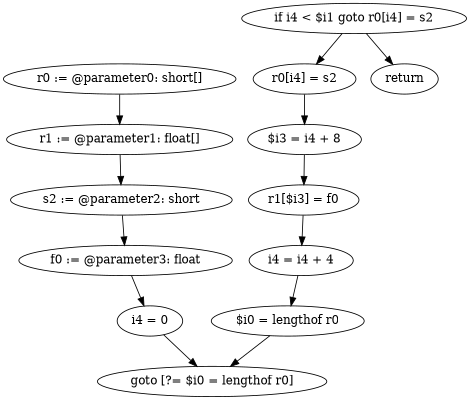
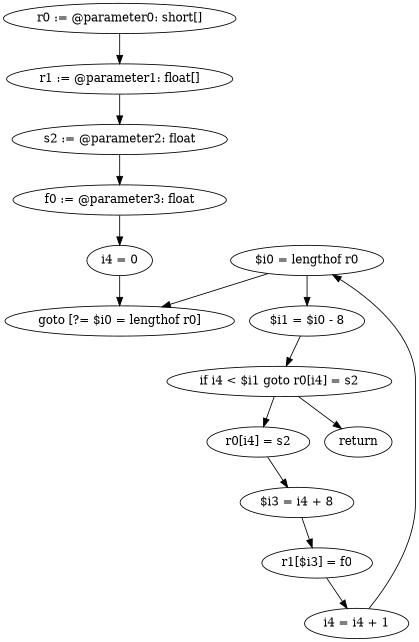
(121, 200) -> (120, 139)
(301, 260) -> (357, 623)
none -> (307, 321)
